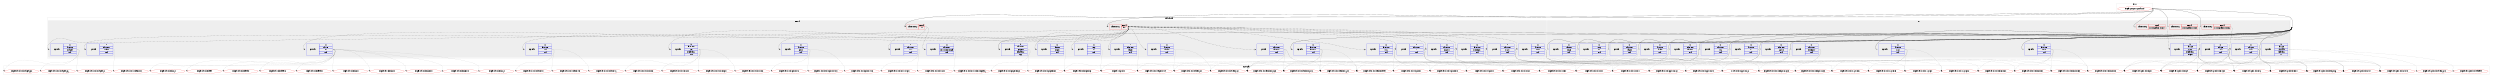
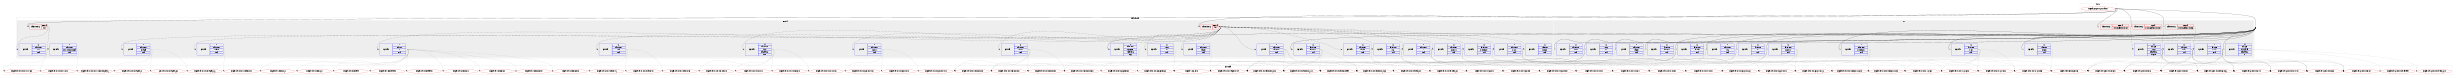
(22, 71) -> (168, 71)
(314, 71) -> none
(753, 71) -> (826, 71)
(826, 71) -> (936, 71)
(1740, 71) -> (1813, 71)
